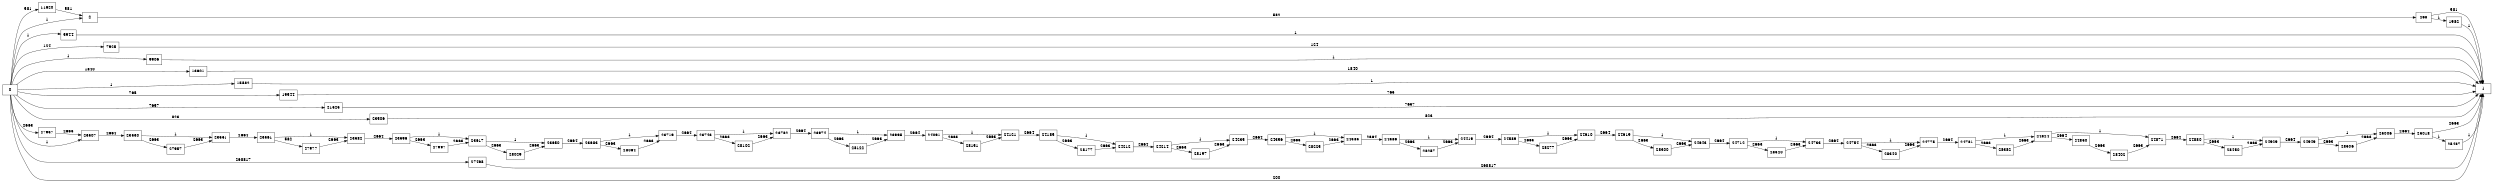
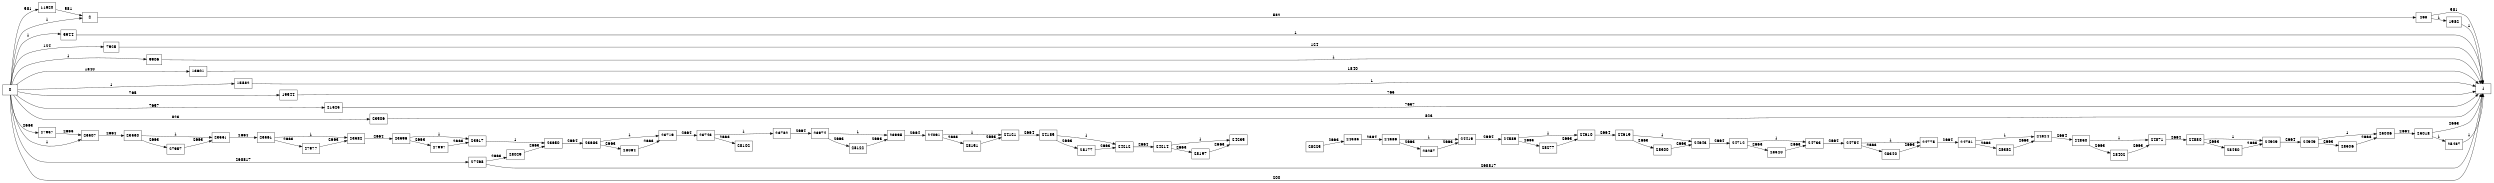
(2099, 133) -> (2118, 140)
(288, 139) -> (288, 139)
(1277, 140) -> none
(762, 141) -> none
(495, 149) -> (495, 160)
